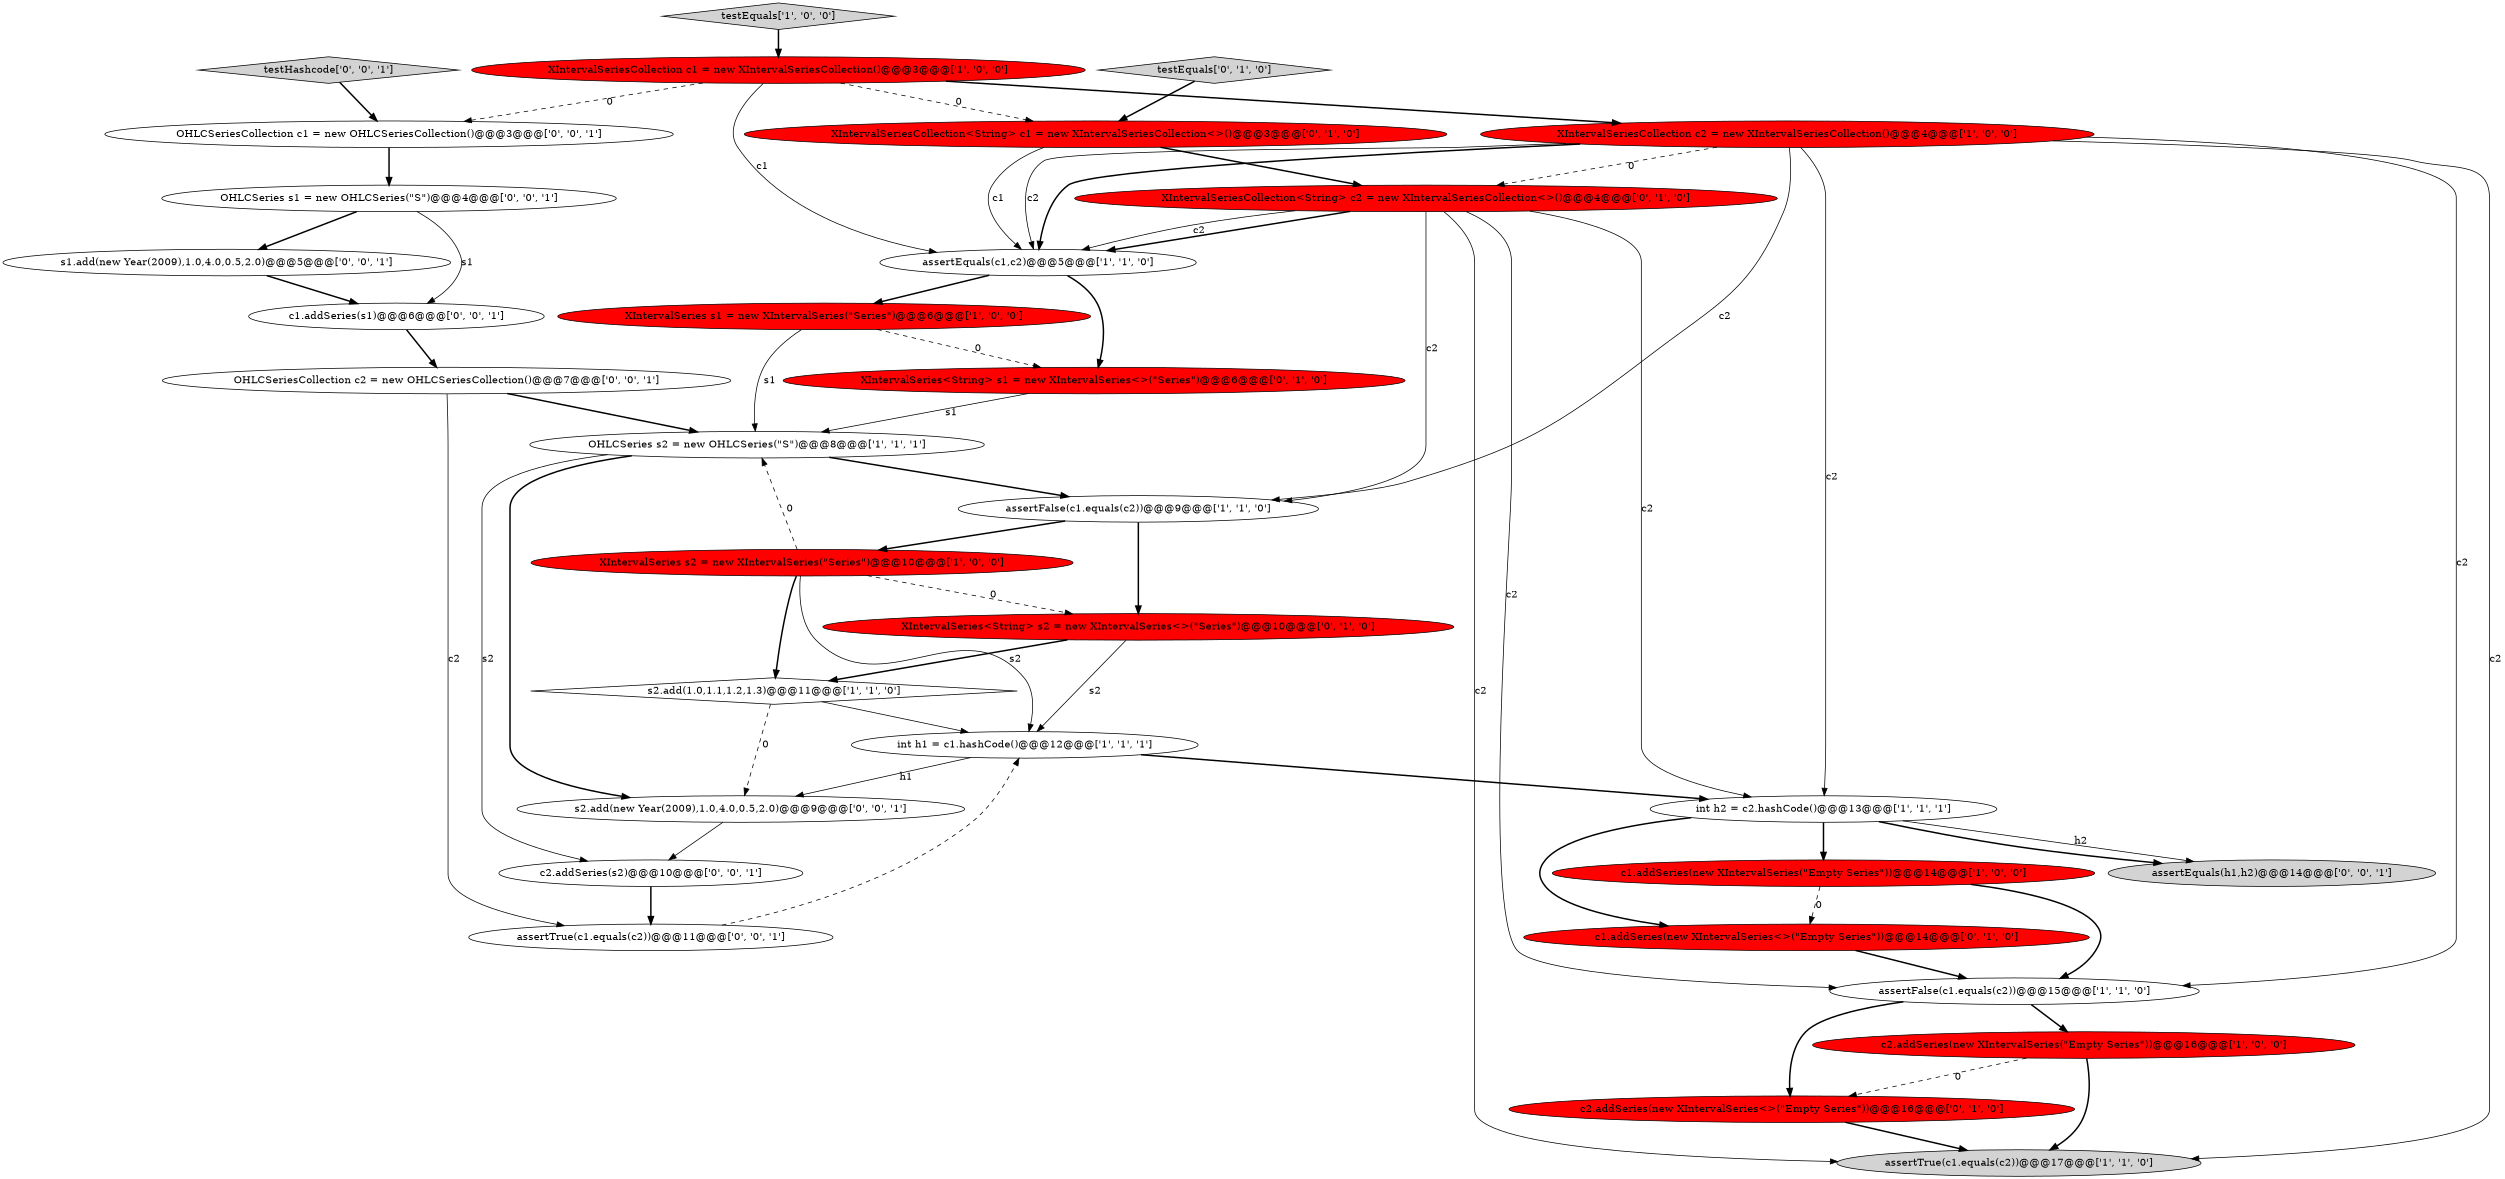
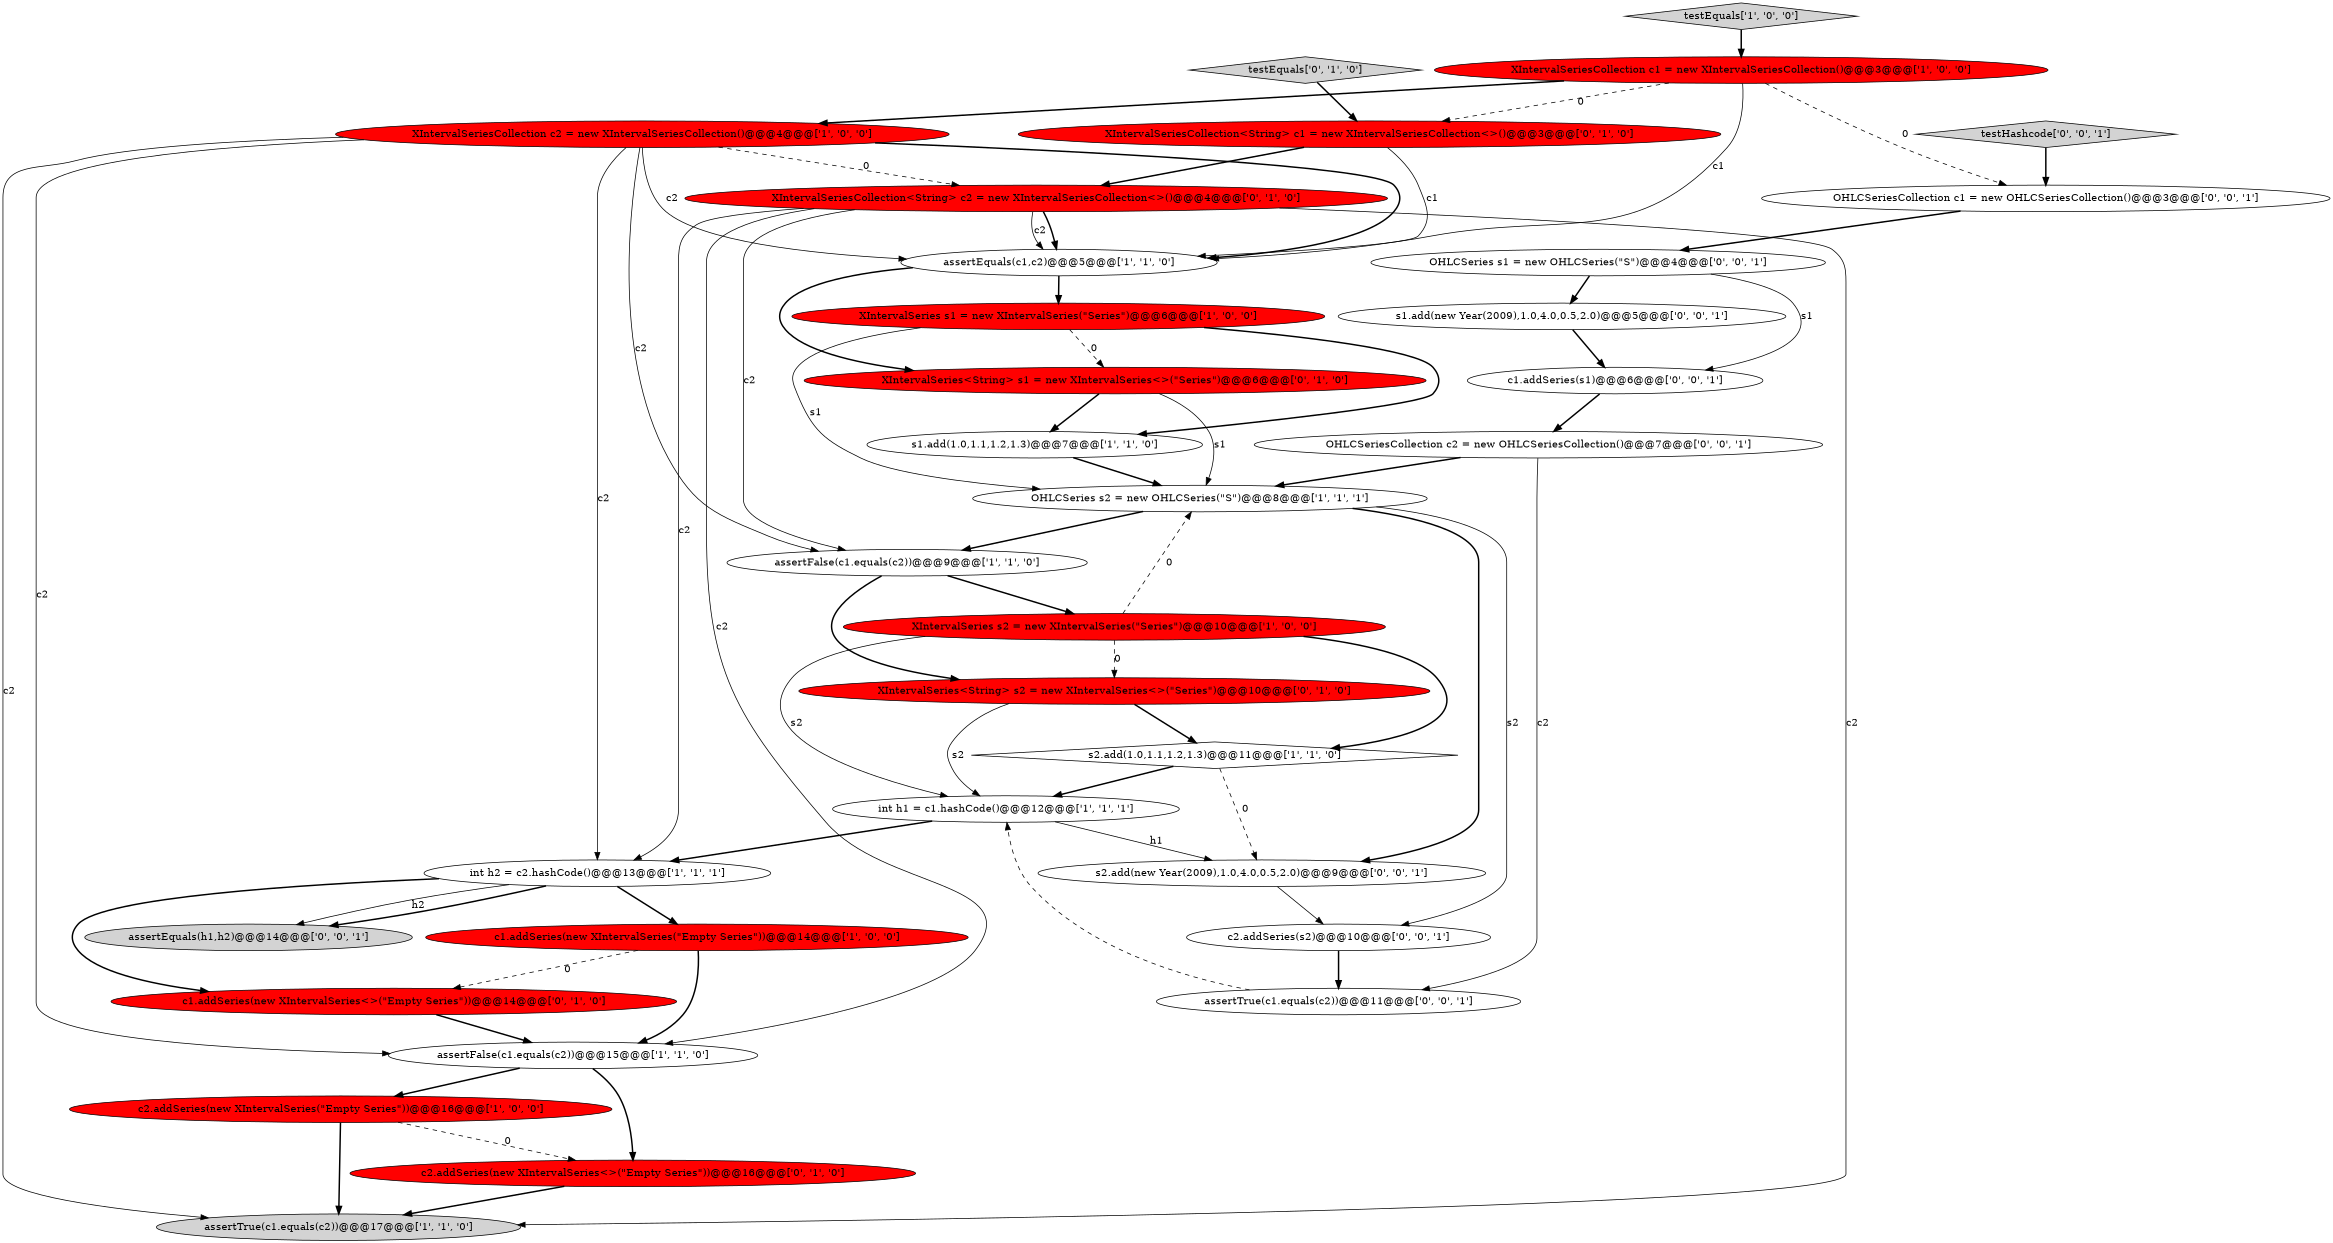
none -> (1035, 445)
(891, 716) -> (1117, 780)
